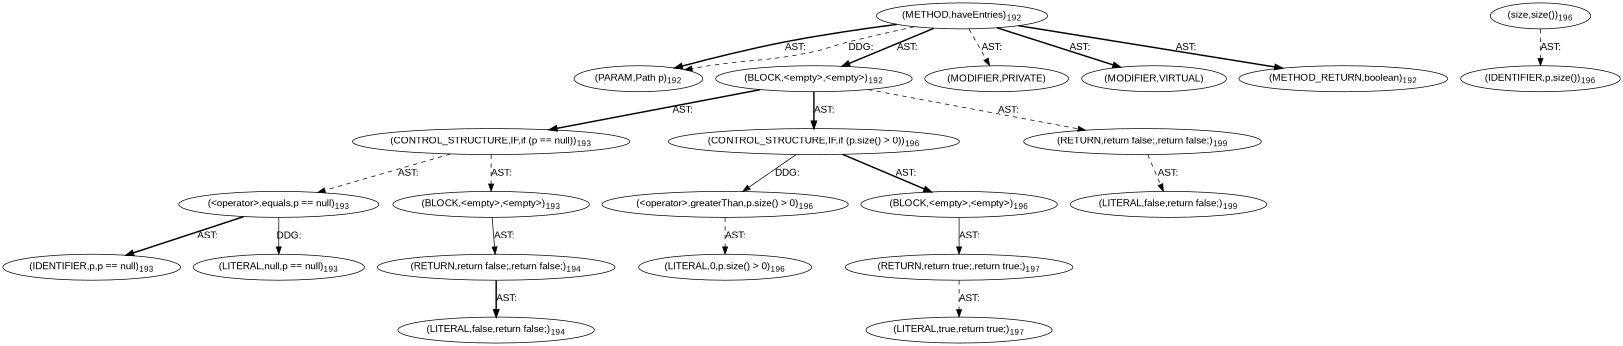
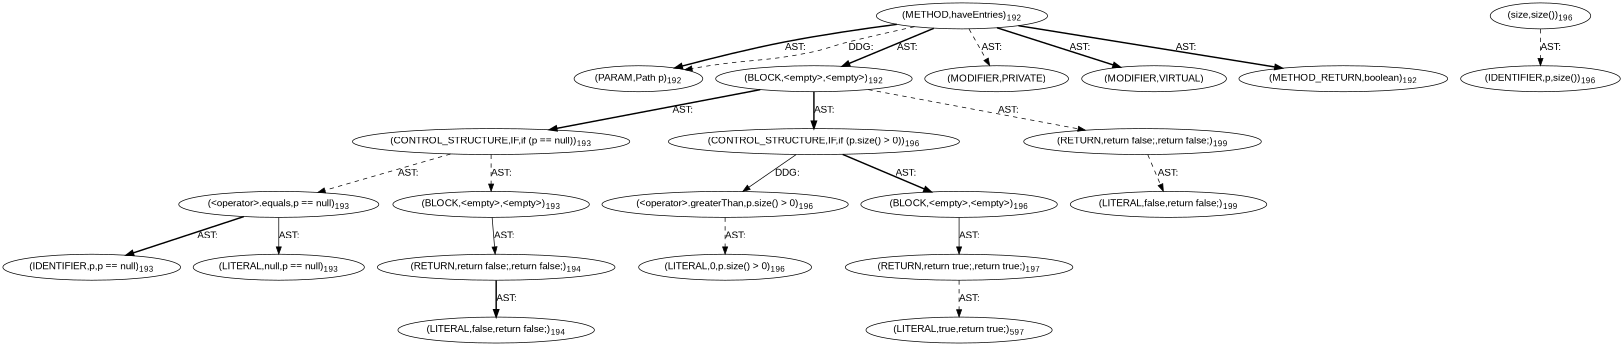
(291, 236) -> (291, 236)
(1017, 329) -> (1017, 329)
